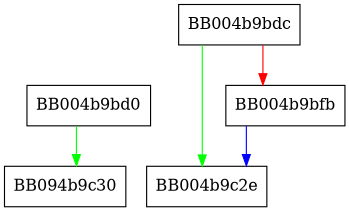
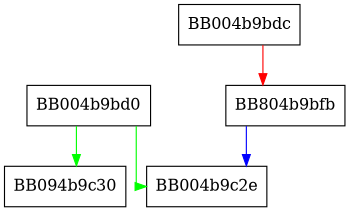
(202, 100) -> (136, 157)
(285, 106) -> (285, 106)
